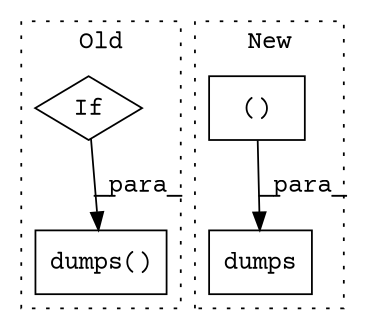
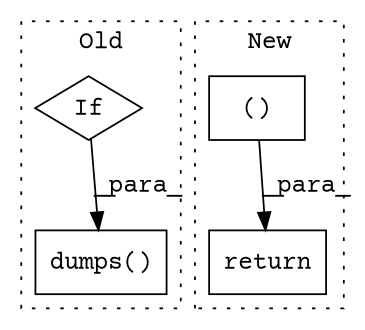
(261, 262) -> (268, 262)
